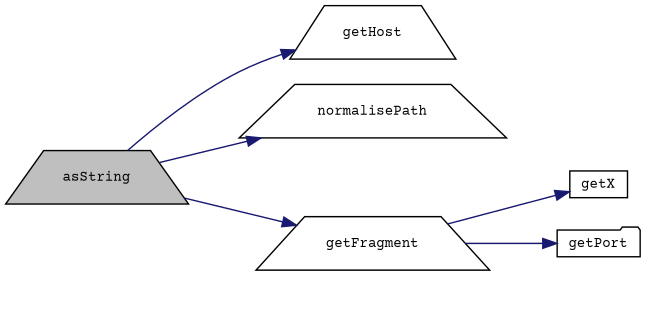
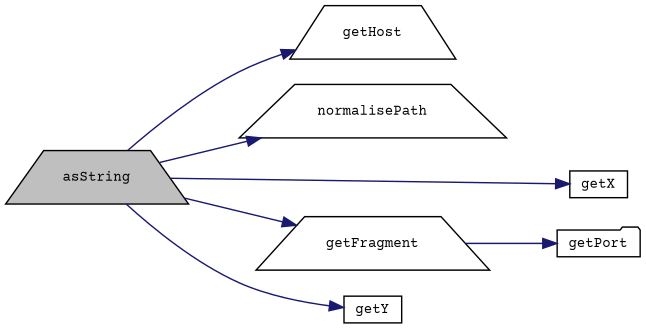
(502, 210) -> (363, 181)
none -> (373, 310)
